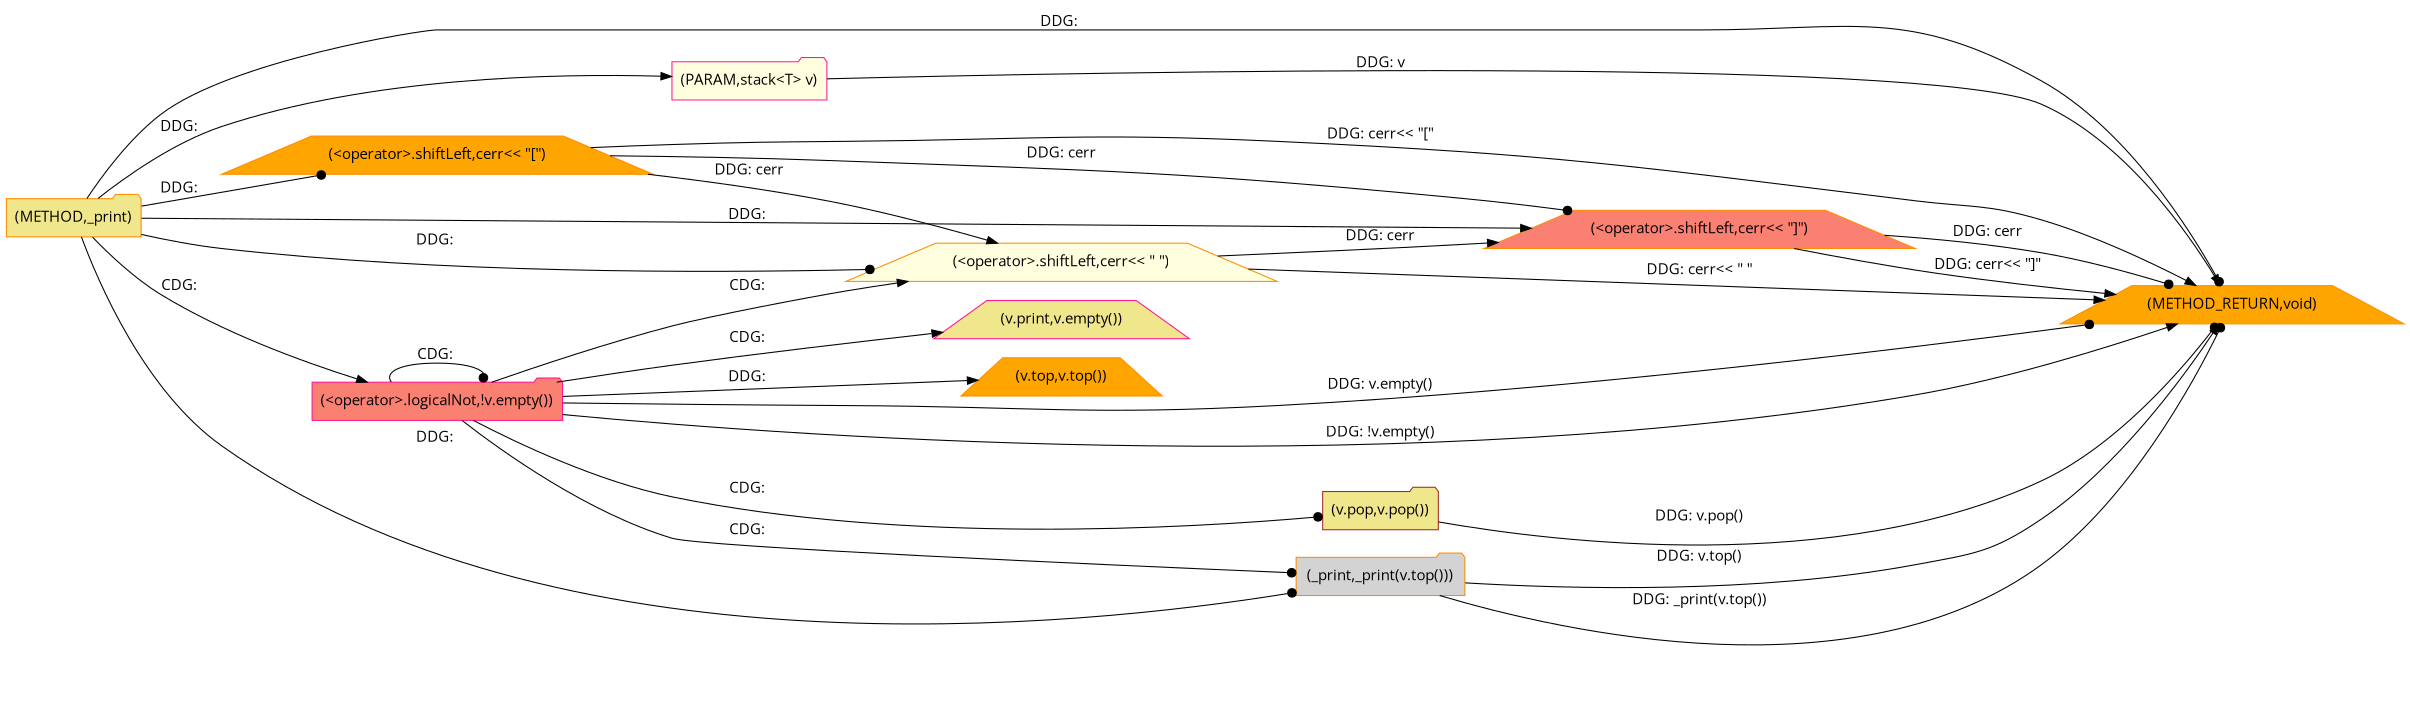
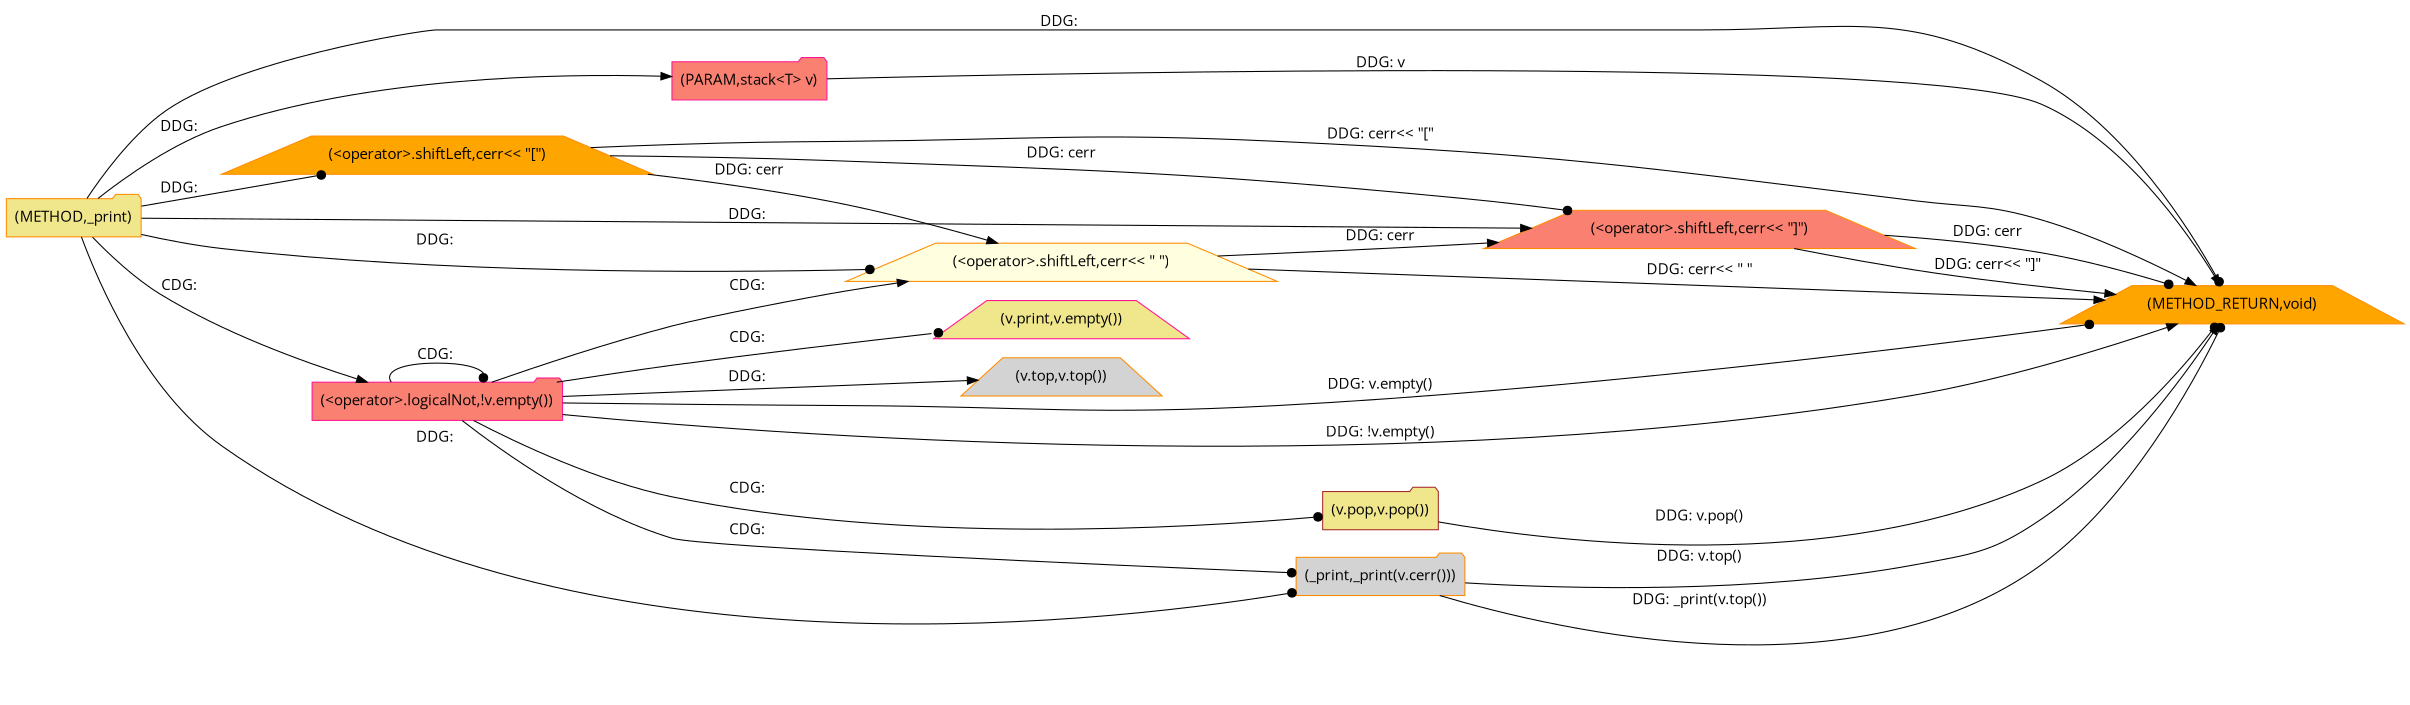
(749, 81) -> (749, 81)
(744, 356) -> (744, 356)
(1062, 377) -> (1062, 377)
(1381, 576) -> (1381, 576)
